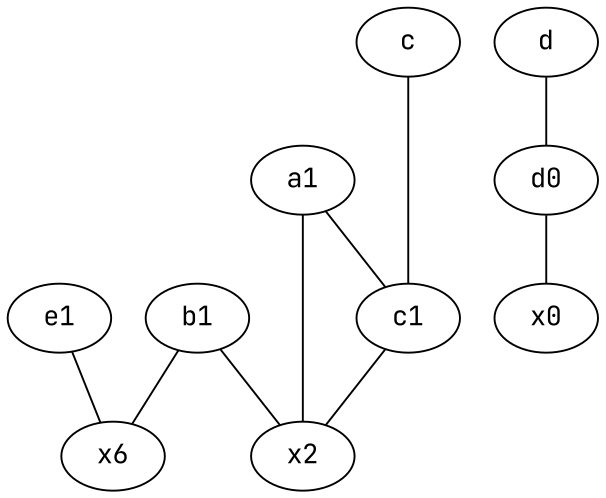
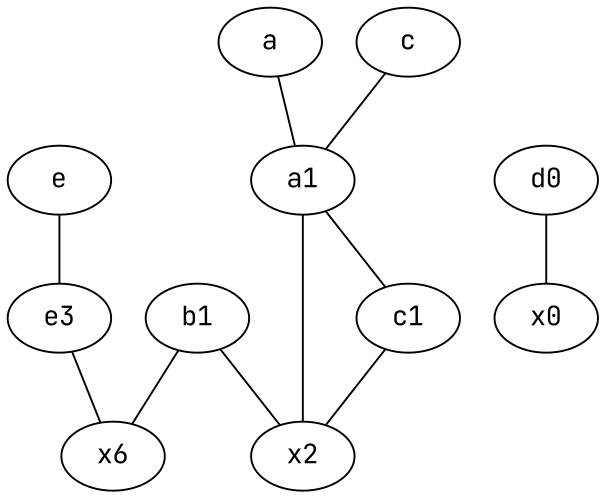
none -> (270, 42)
(546, 42) -> none
none -> (59, 180)
(408, 180) -> (356, 111)
(59, 318) -> (59, 318)
